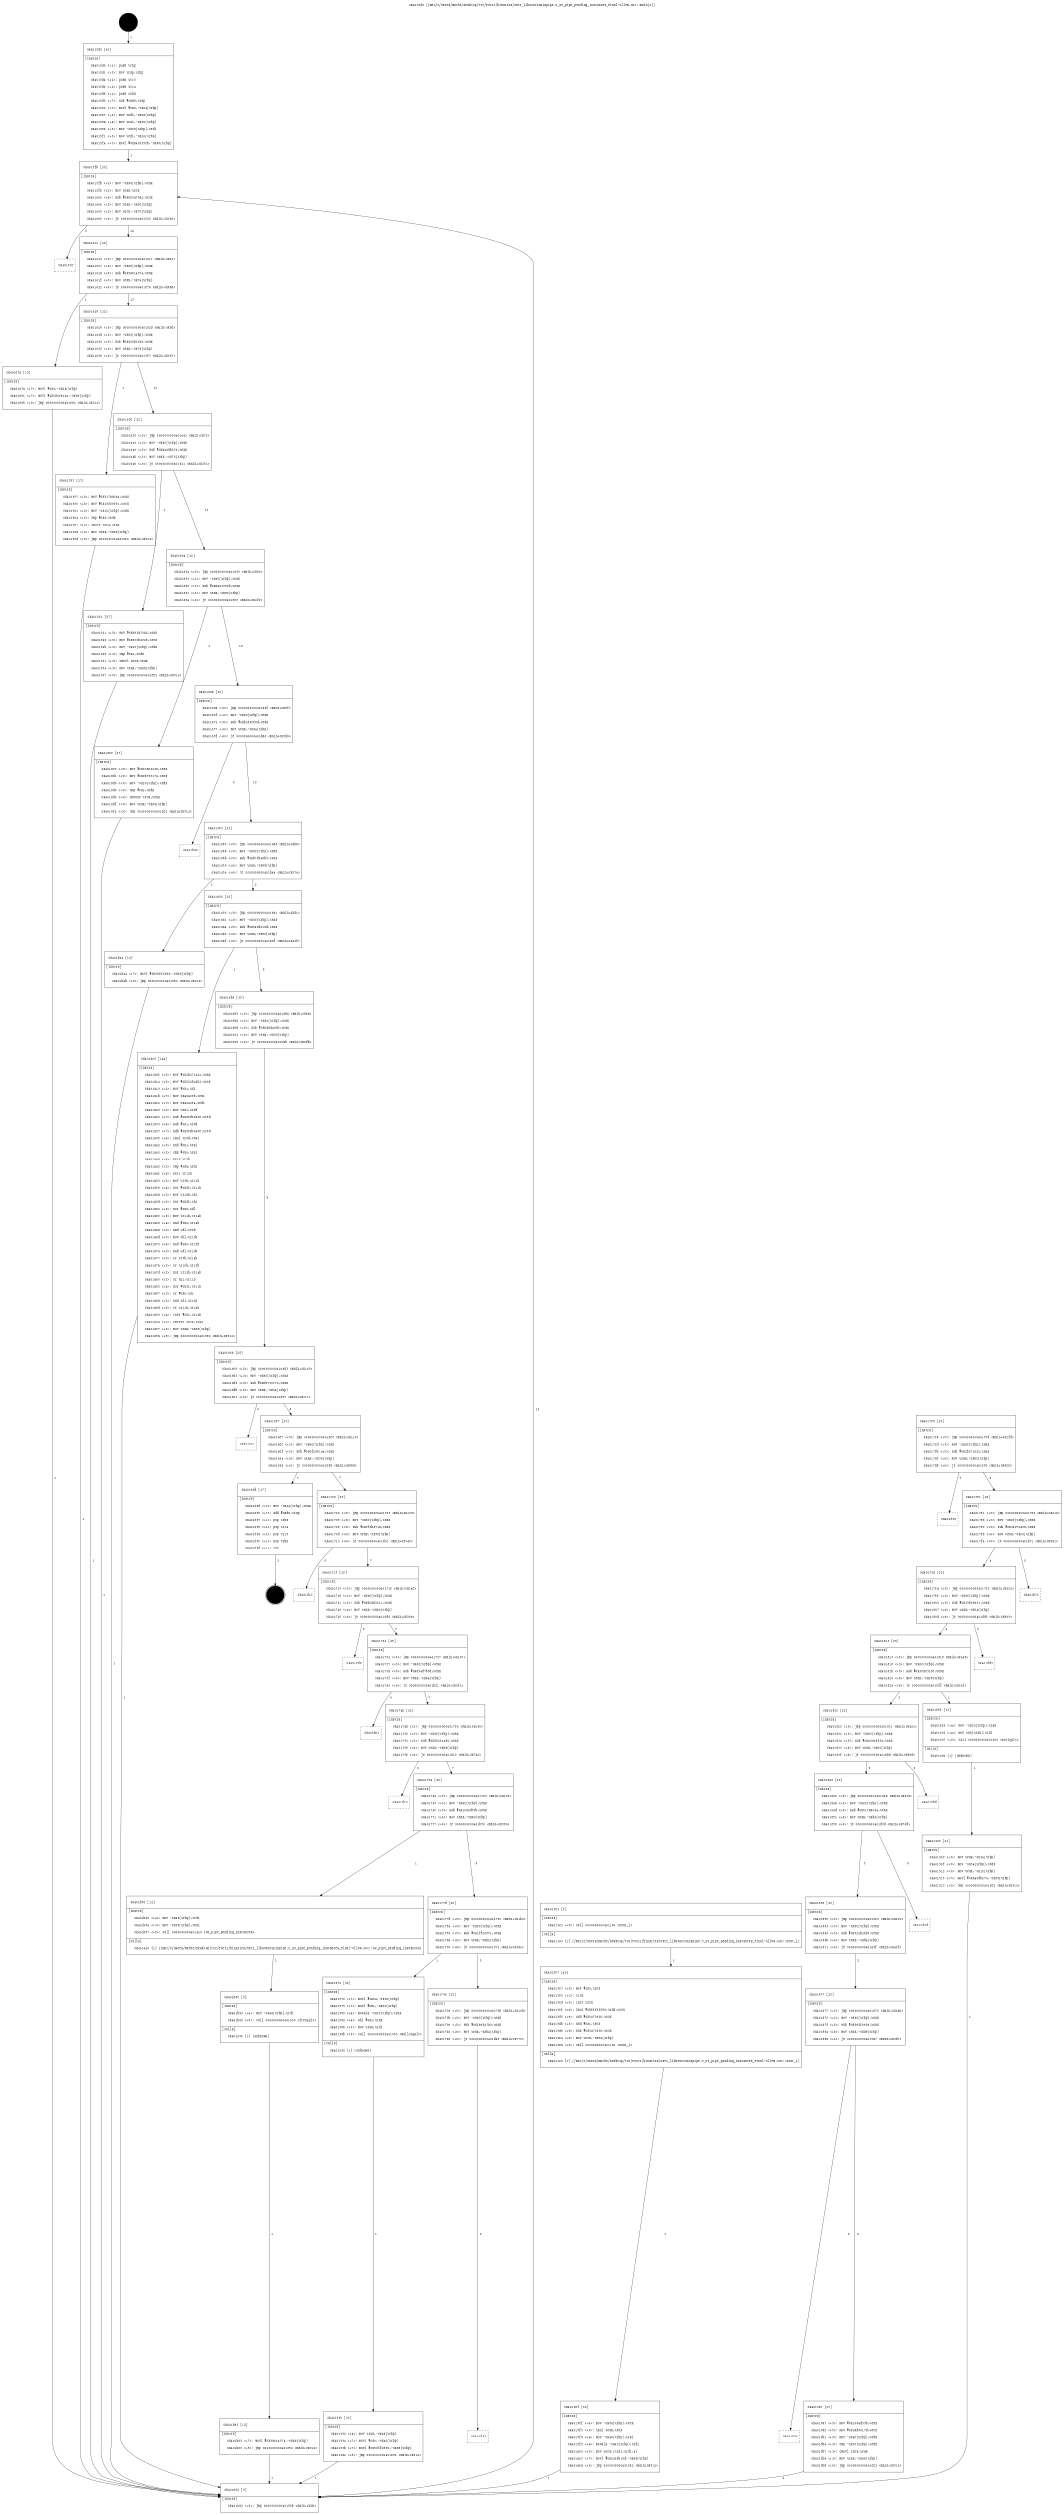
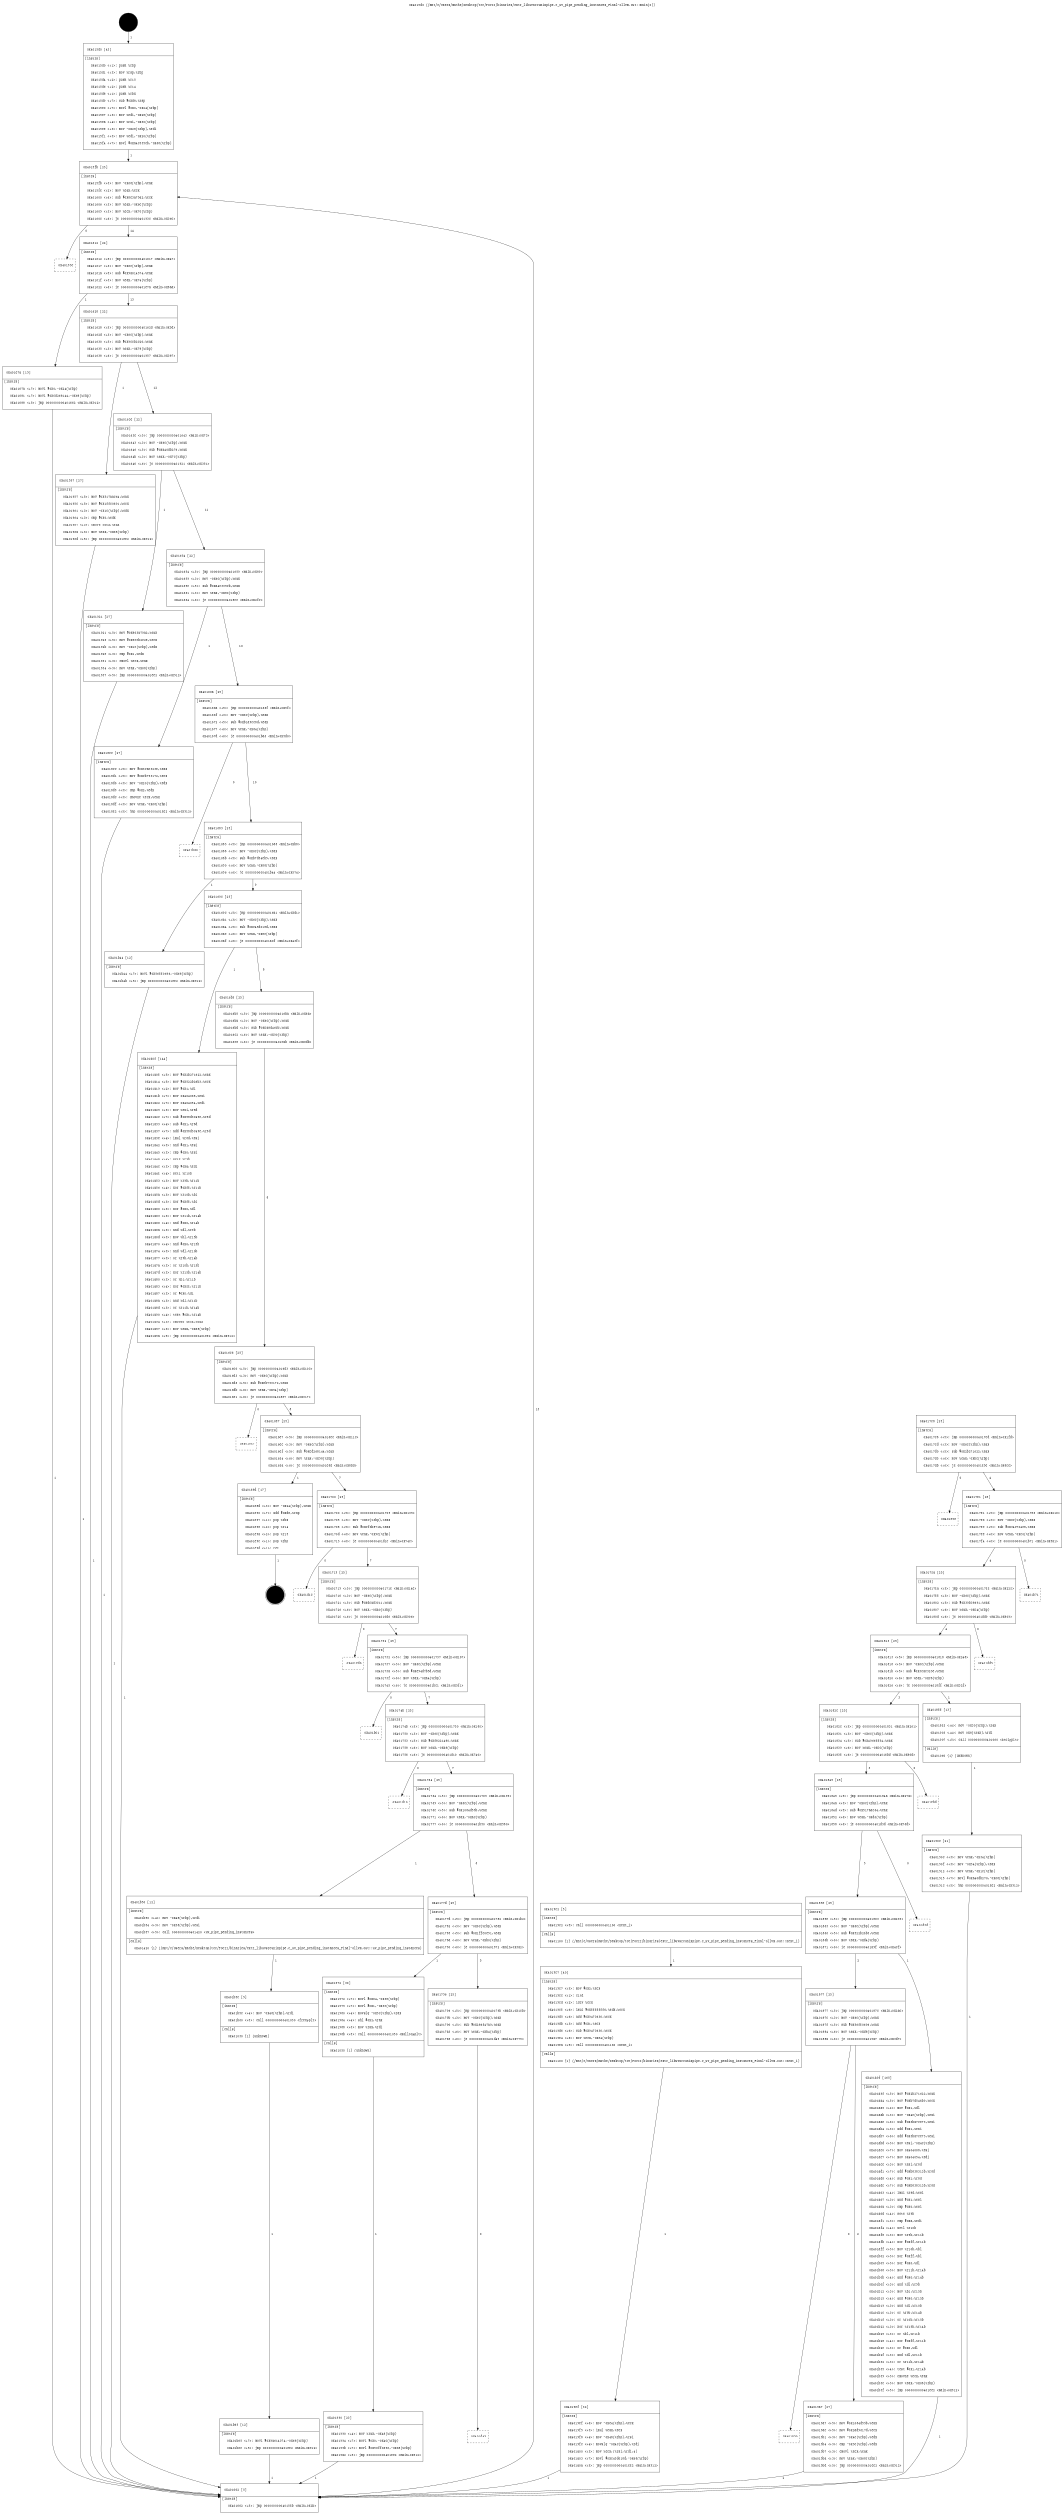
none -> (911, 2234)
